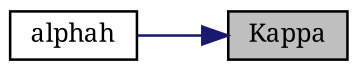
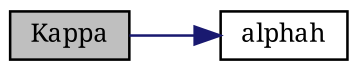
(170, 36) -> (162, 36)
